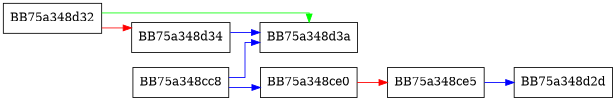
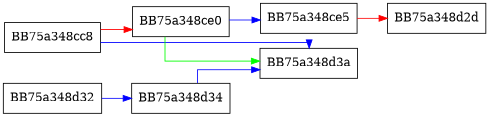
(206, 13) -> (196, 61)
(112, 28) -> (112, 98)
(368, 82) -> (241, 20)
(495, 82) -> (368, 18)
(240, 88) -> (112, 30)
